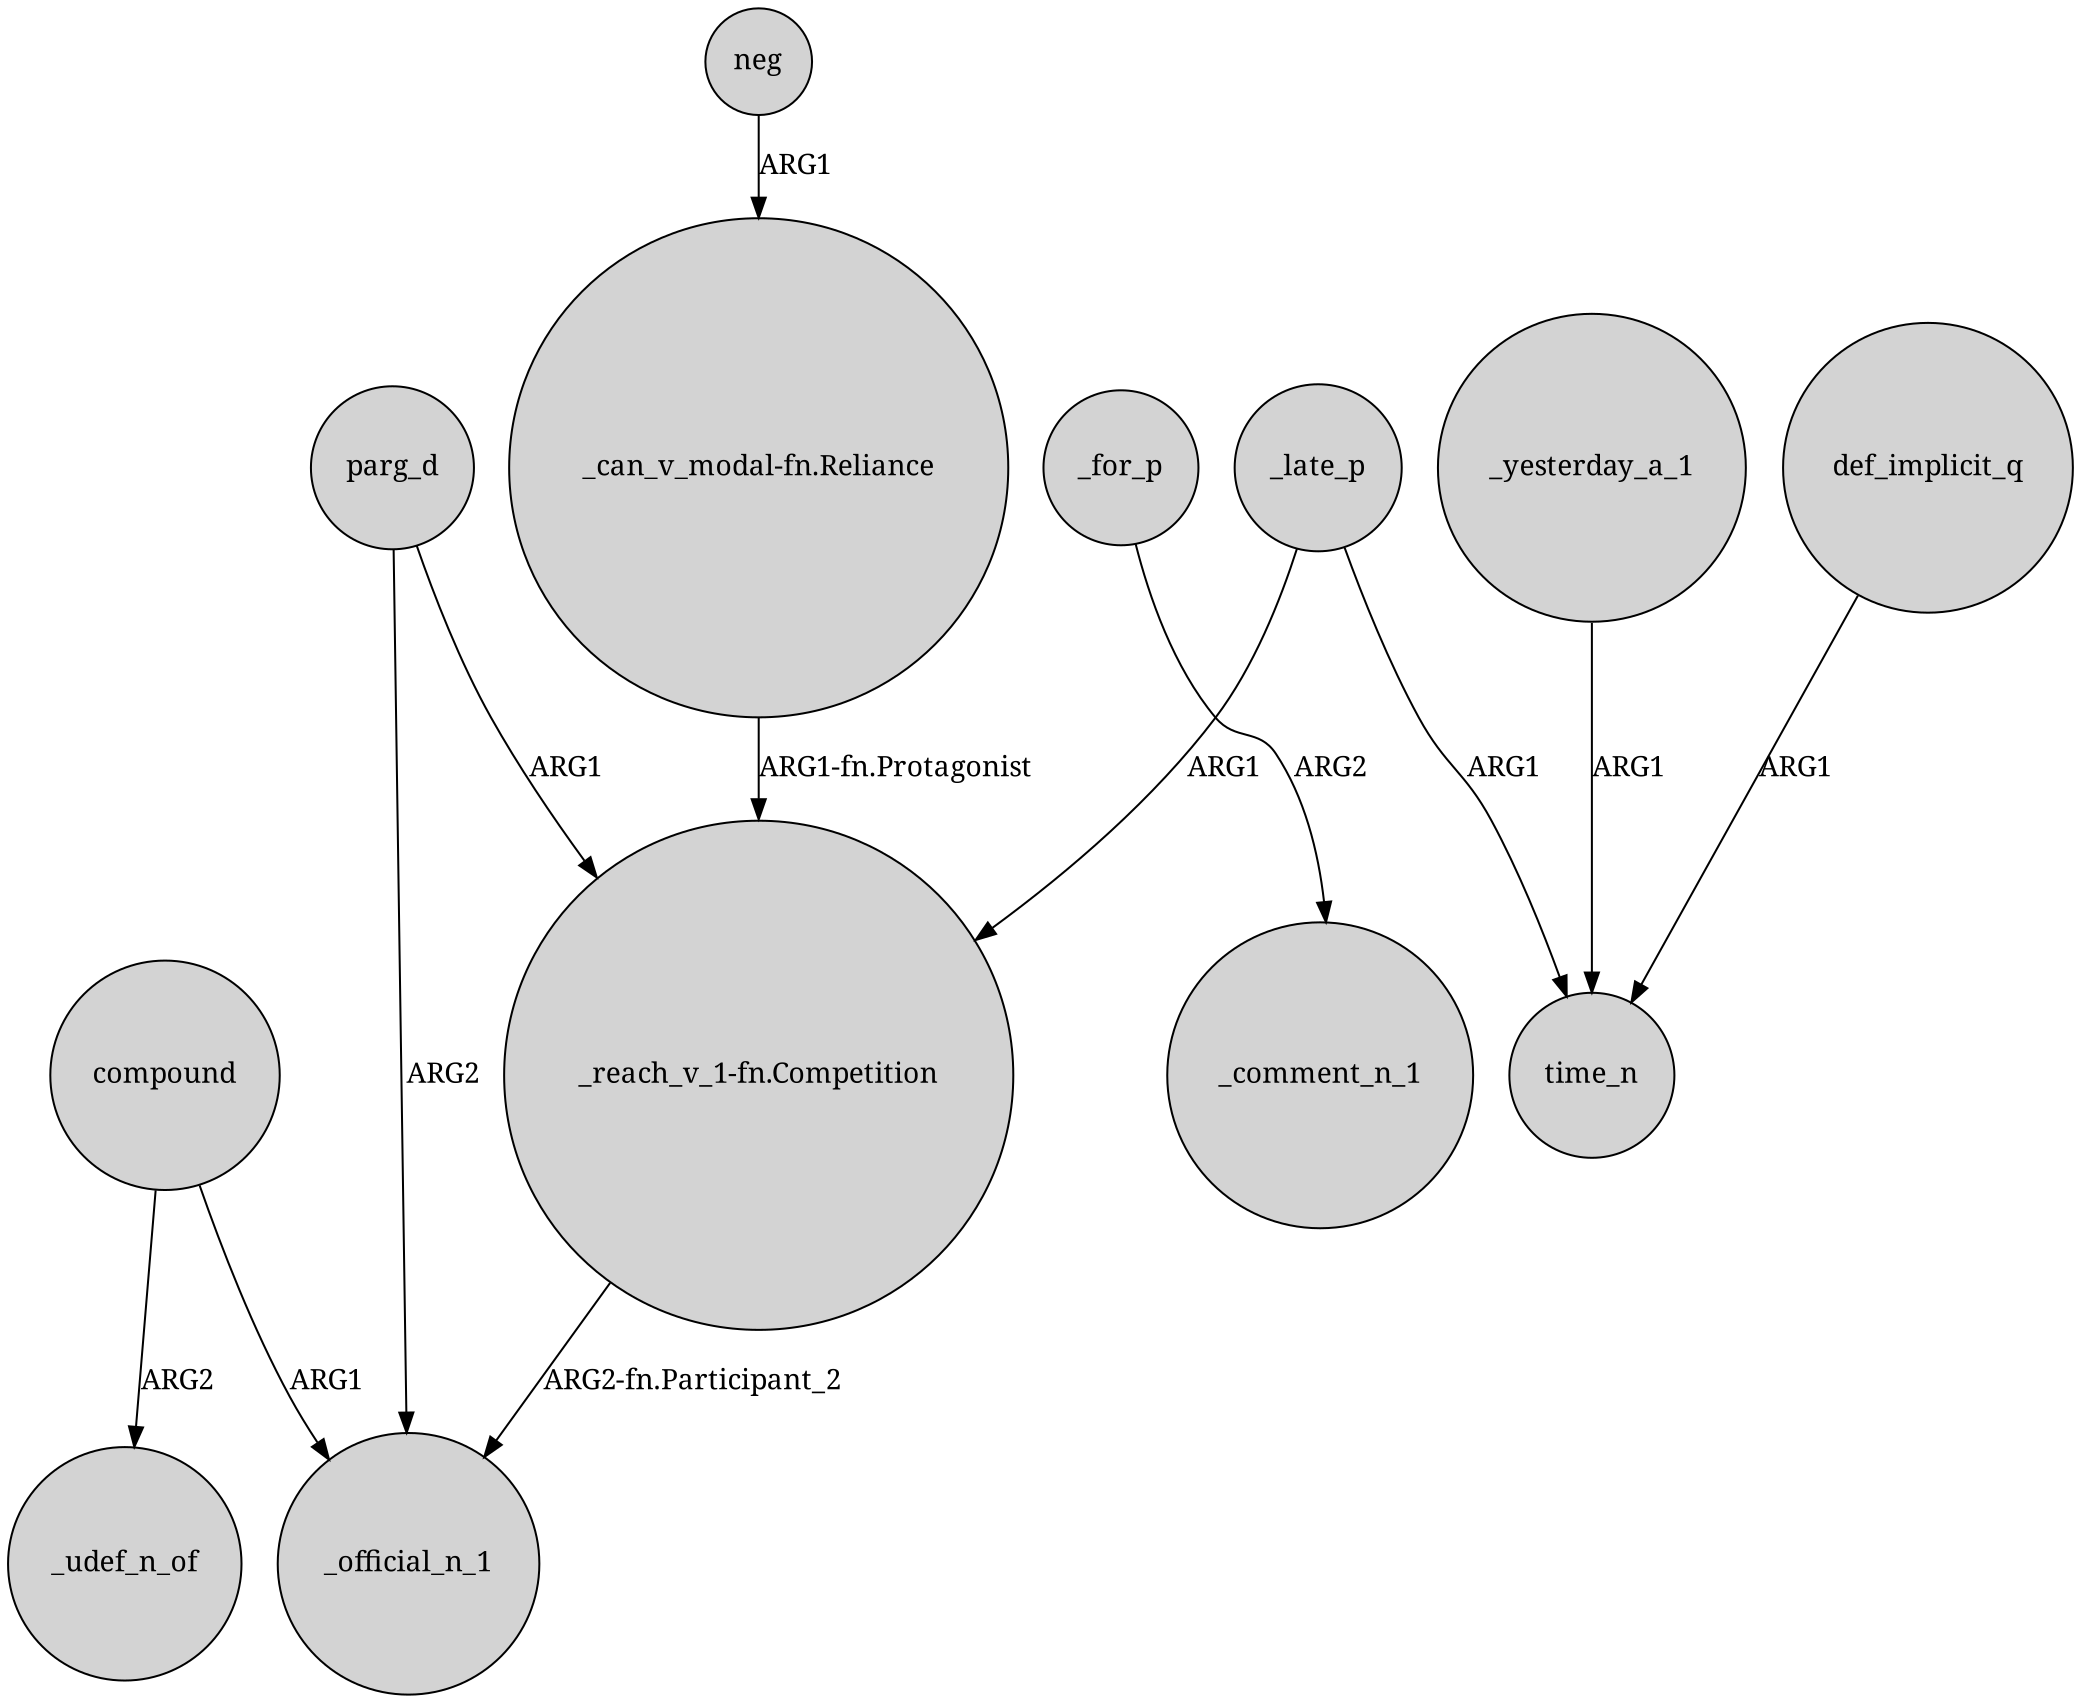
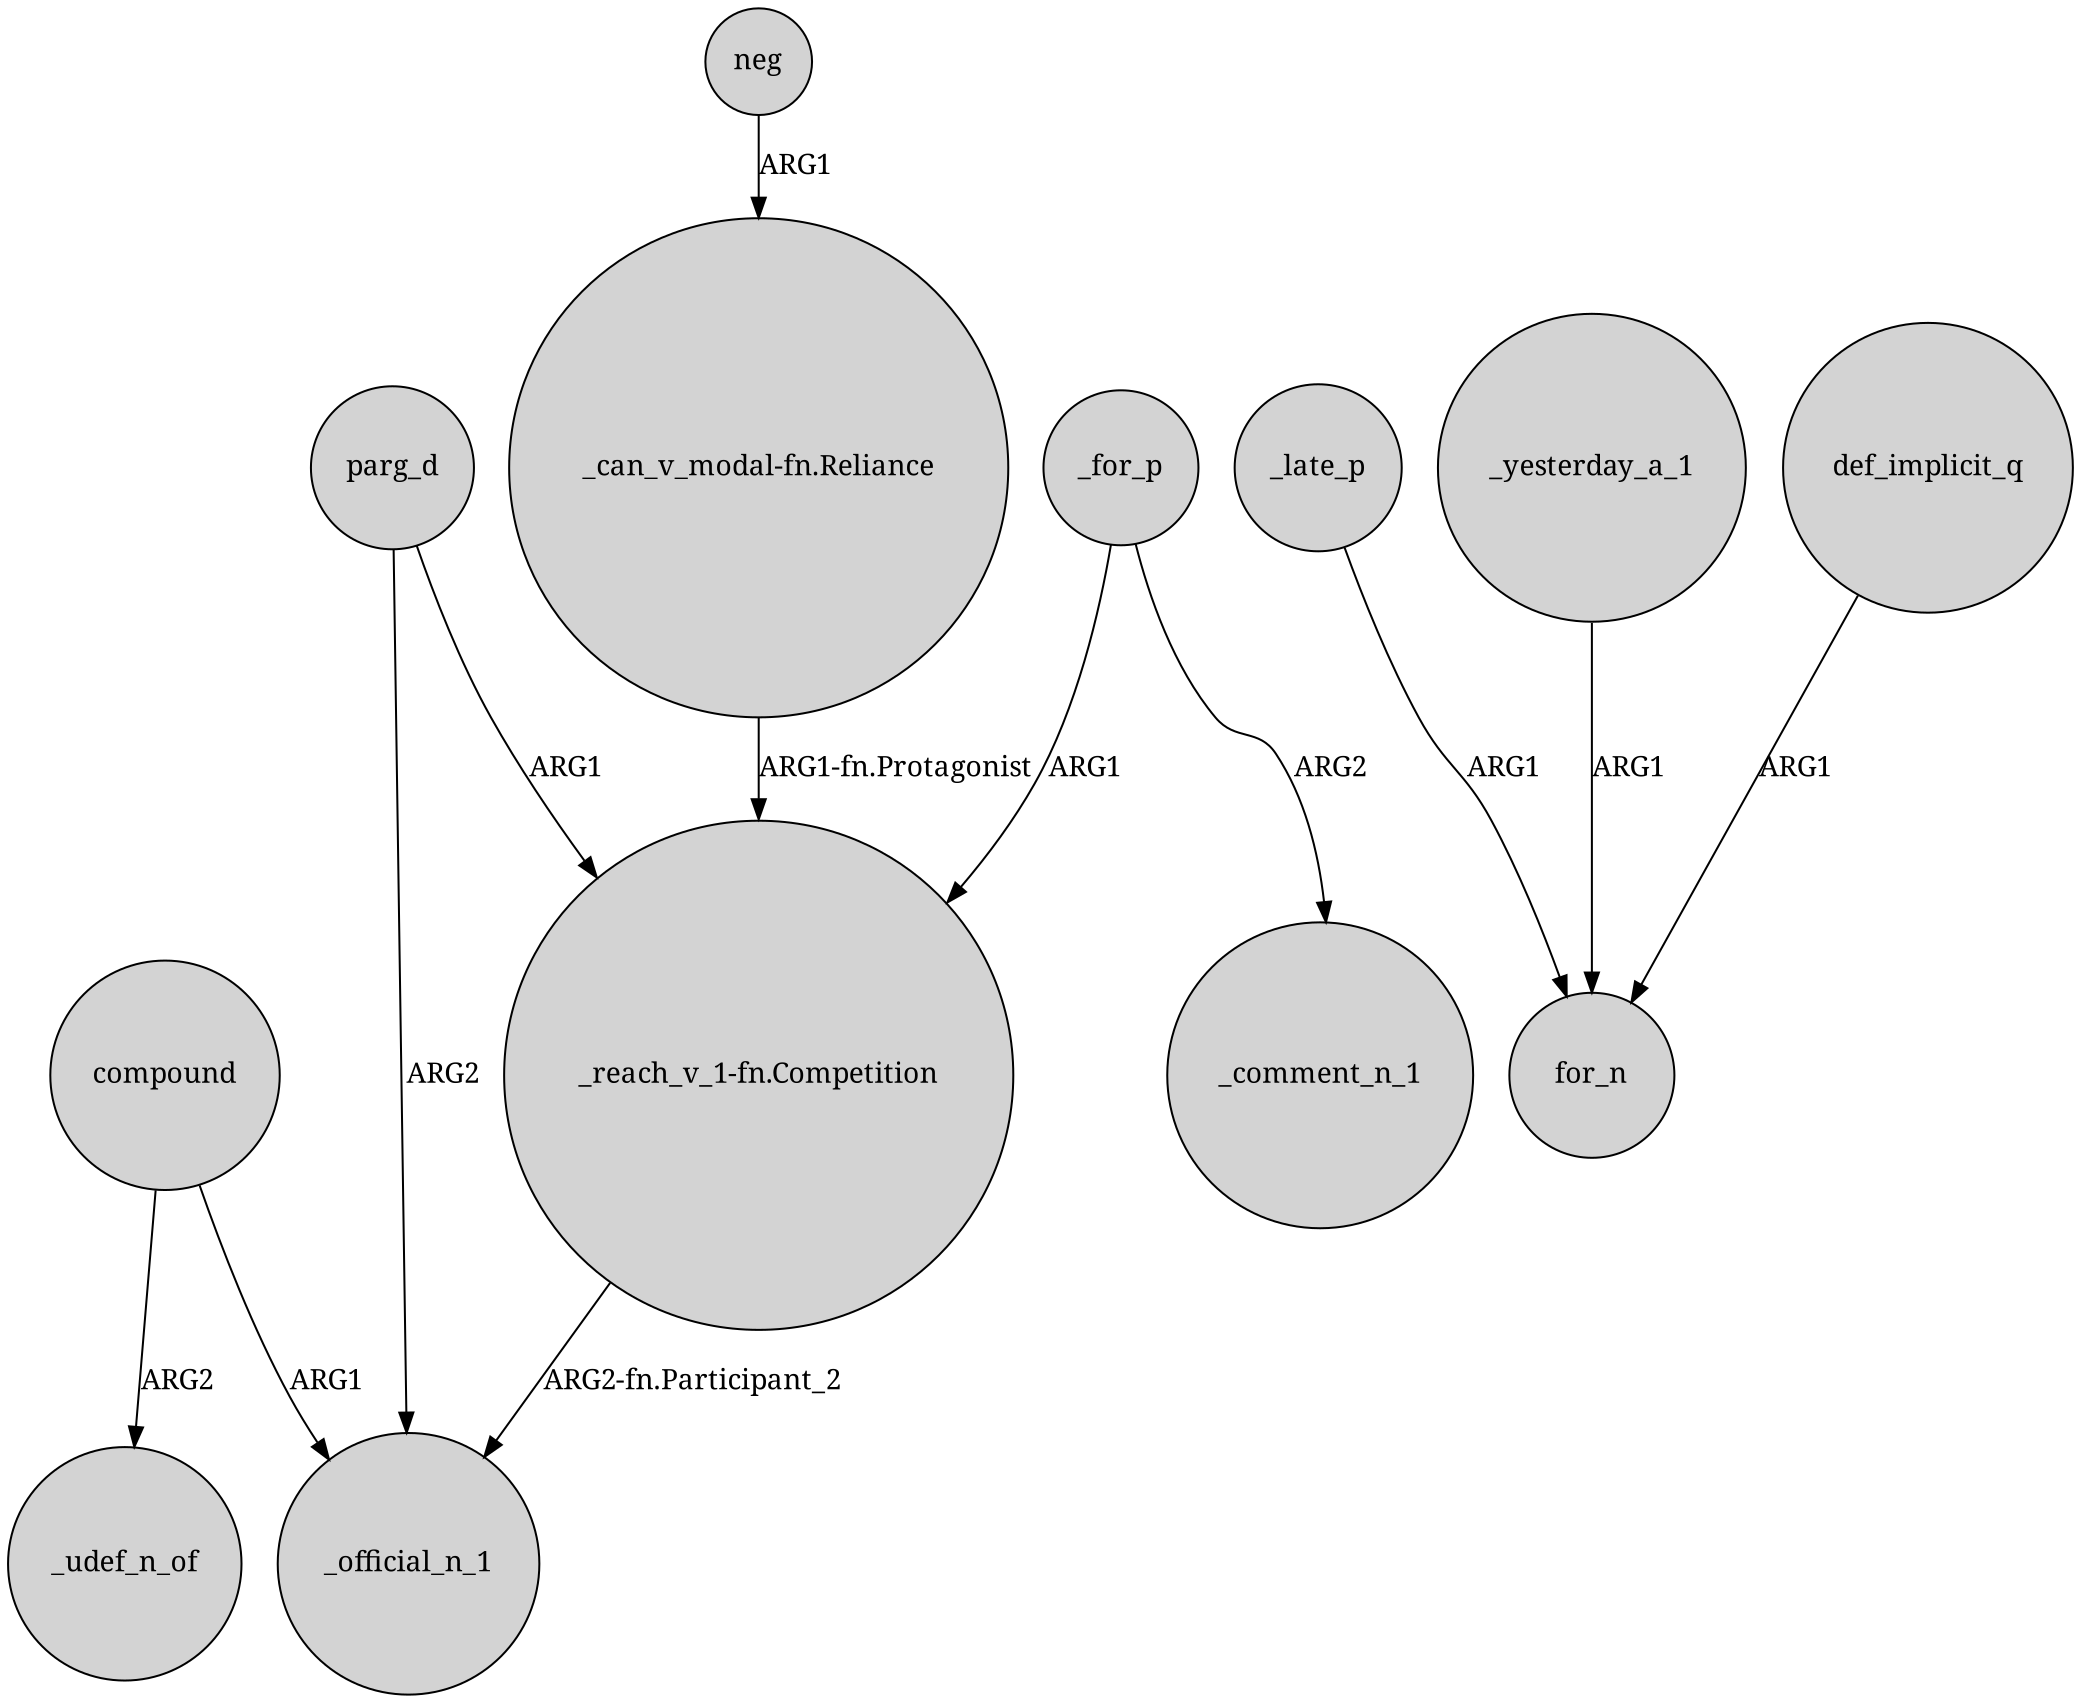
(1177, 764) -> (1061, 727)
(1592, 1075) -> (1592, 1075)
